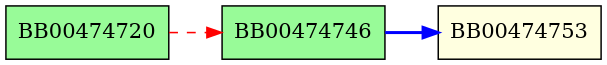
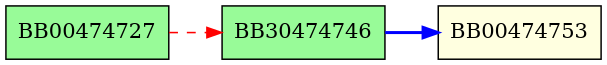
(87, 33) -> (87, 33)
(304, 33) -> (304, 33)
